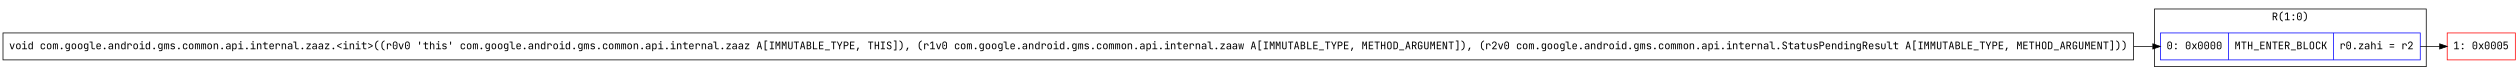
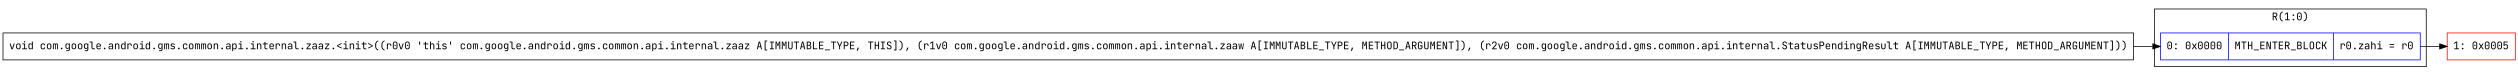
(2377, 46) -> (2377, 46)
